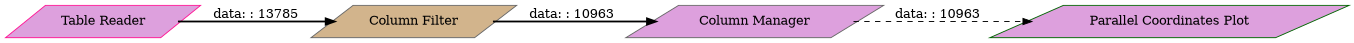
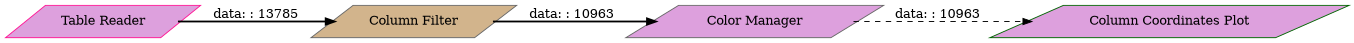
(755, 22) -> (755, 22)
(1169, 22) -> (1169, 22)
